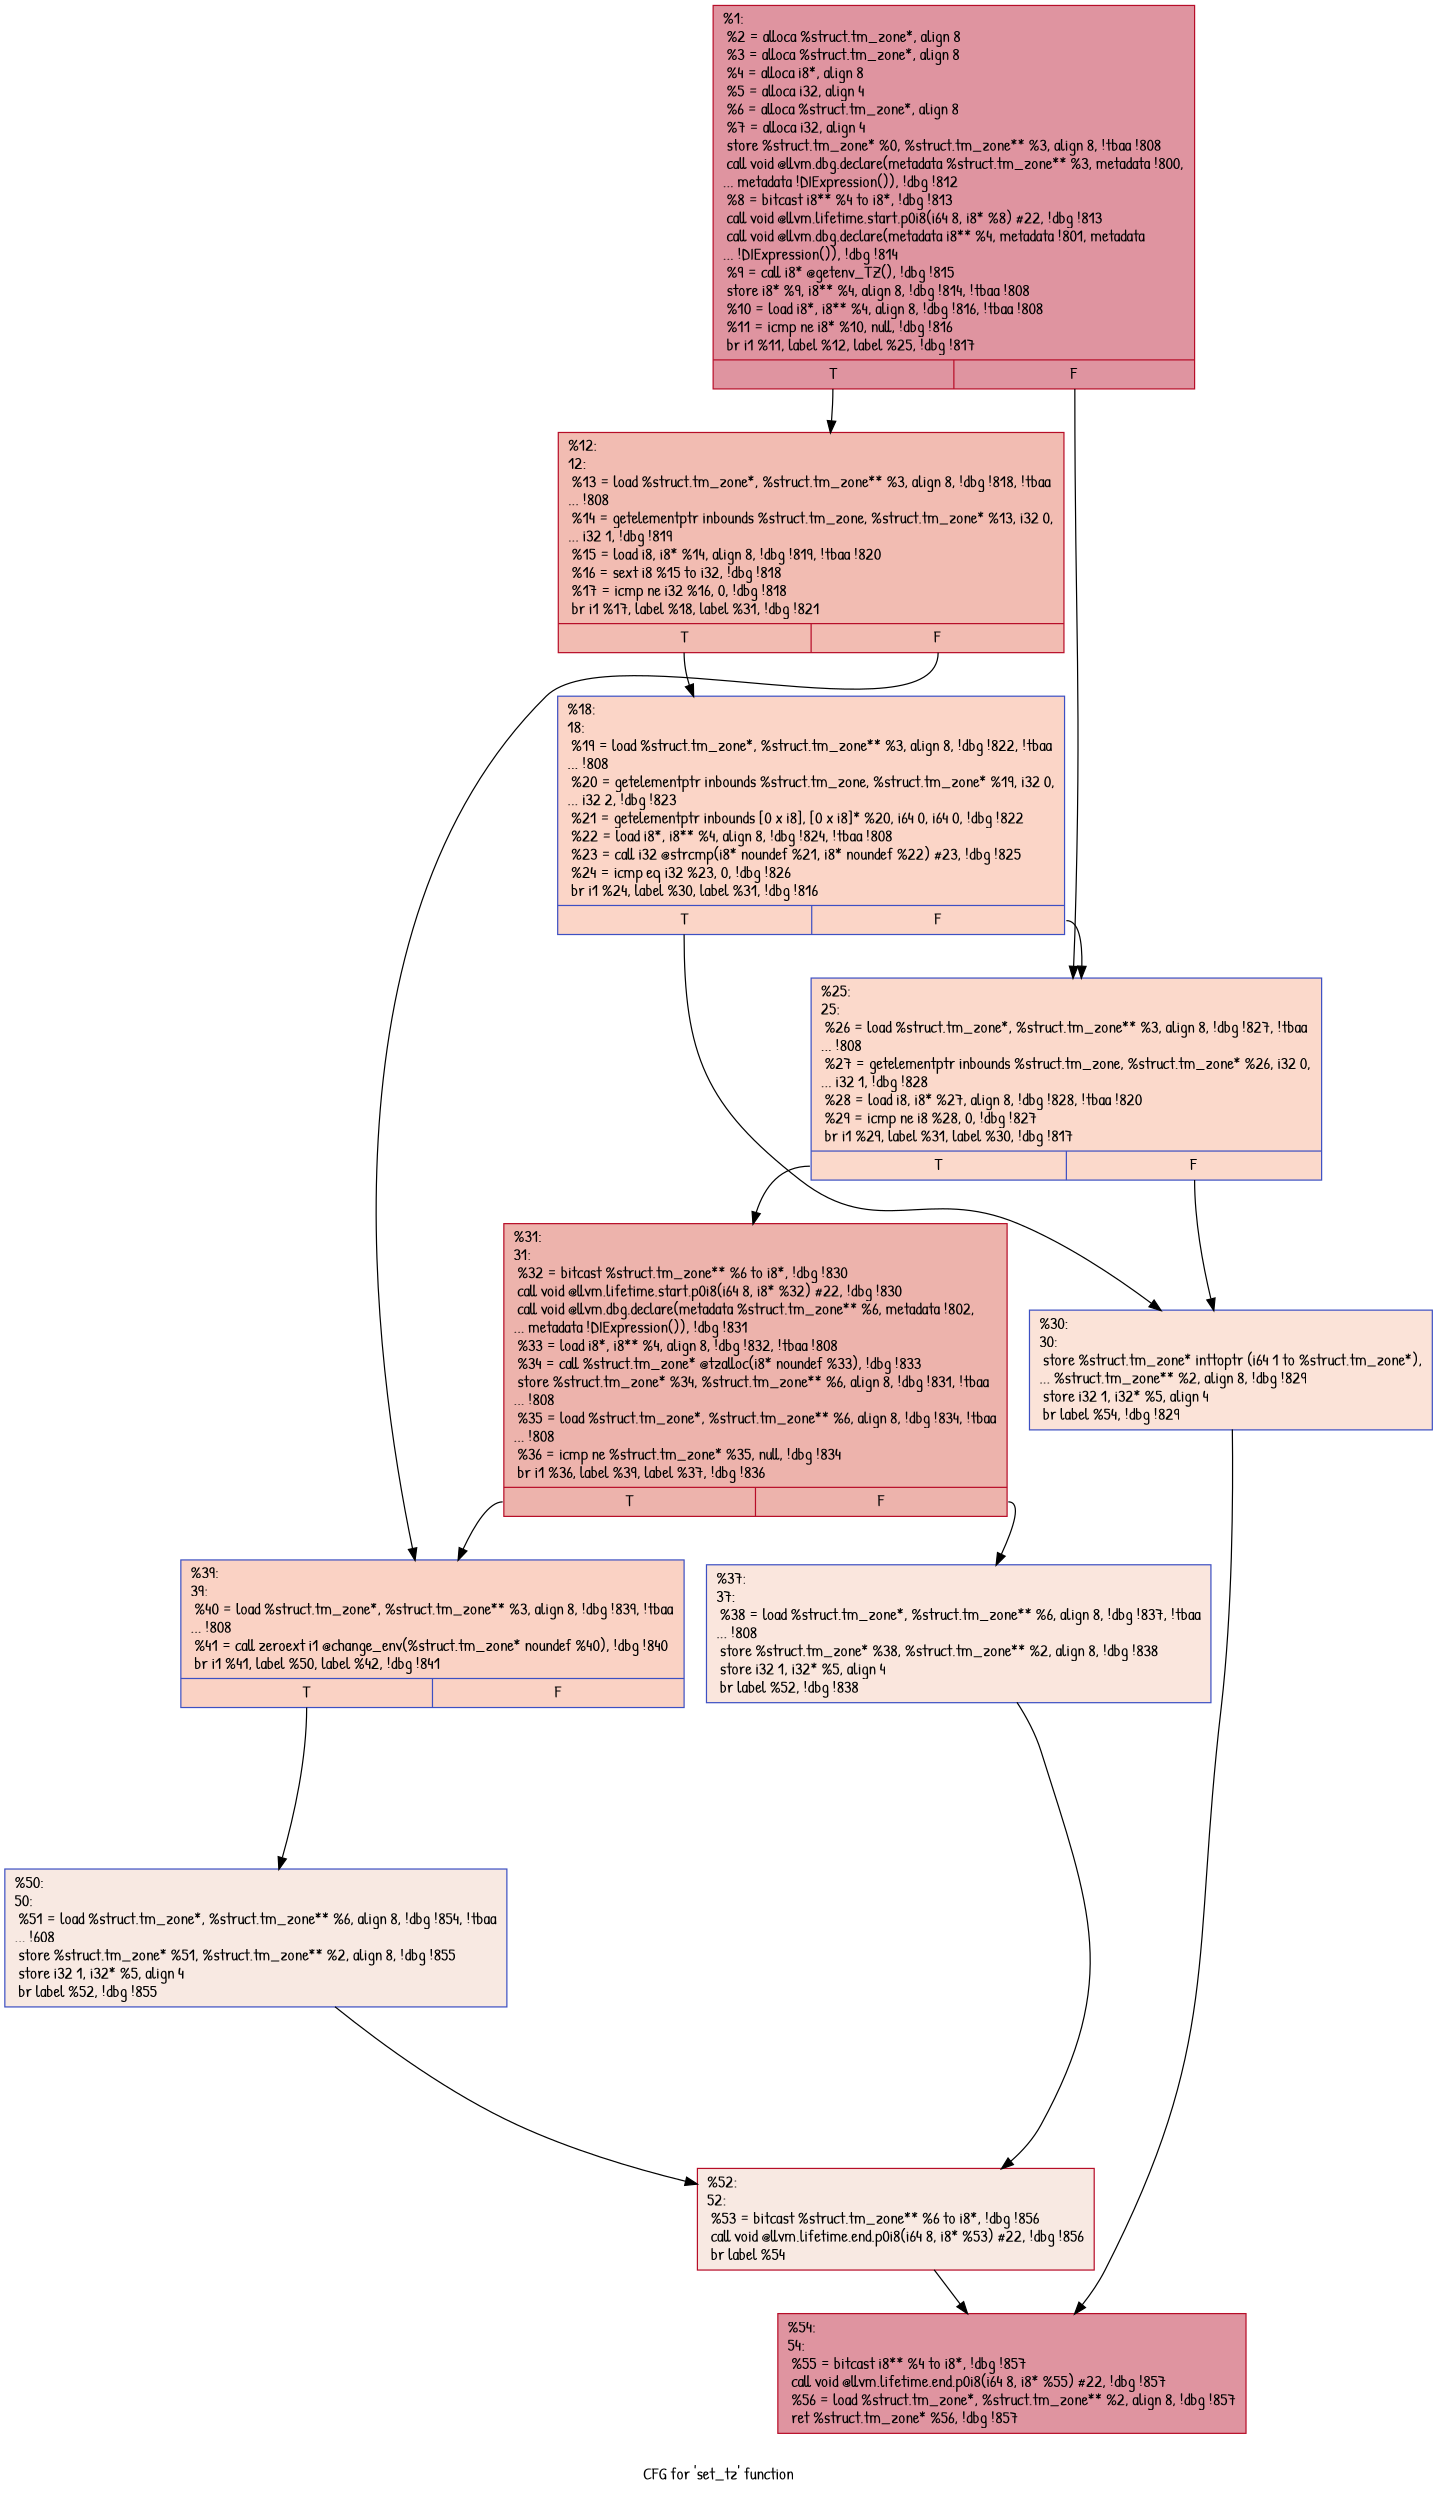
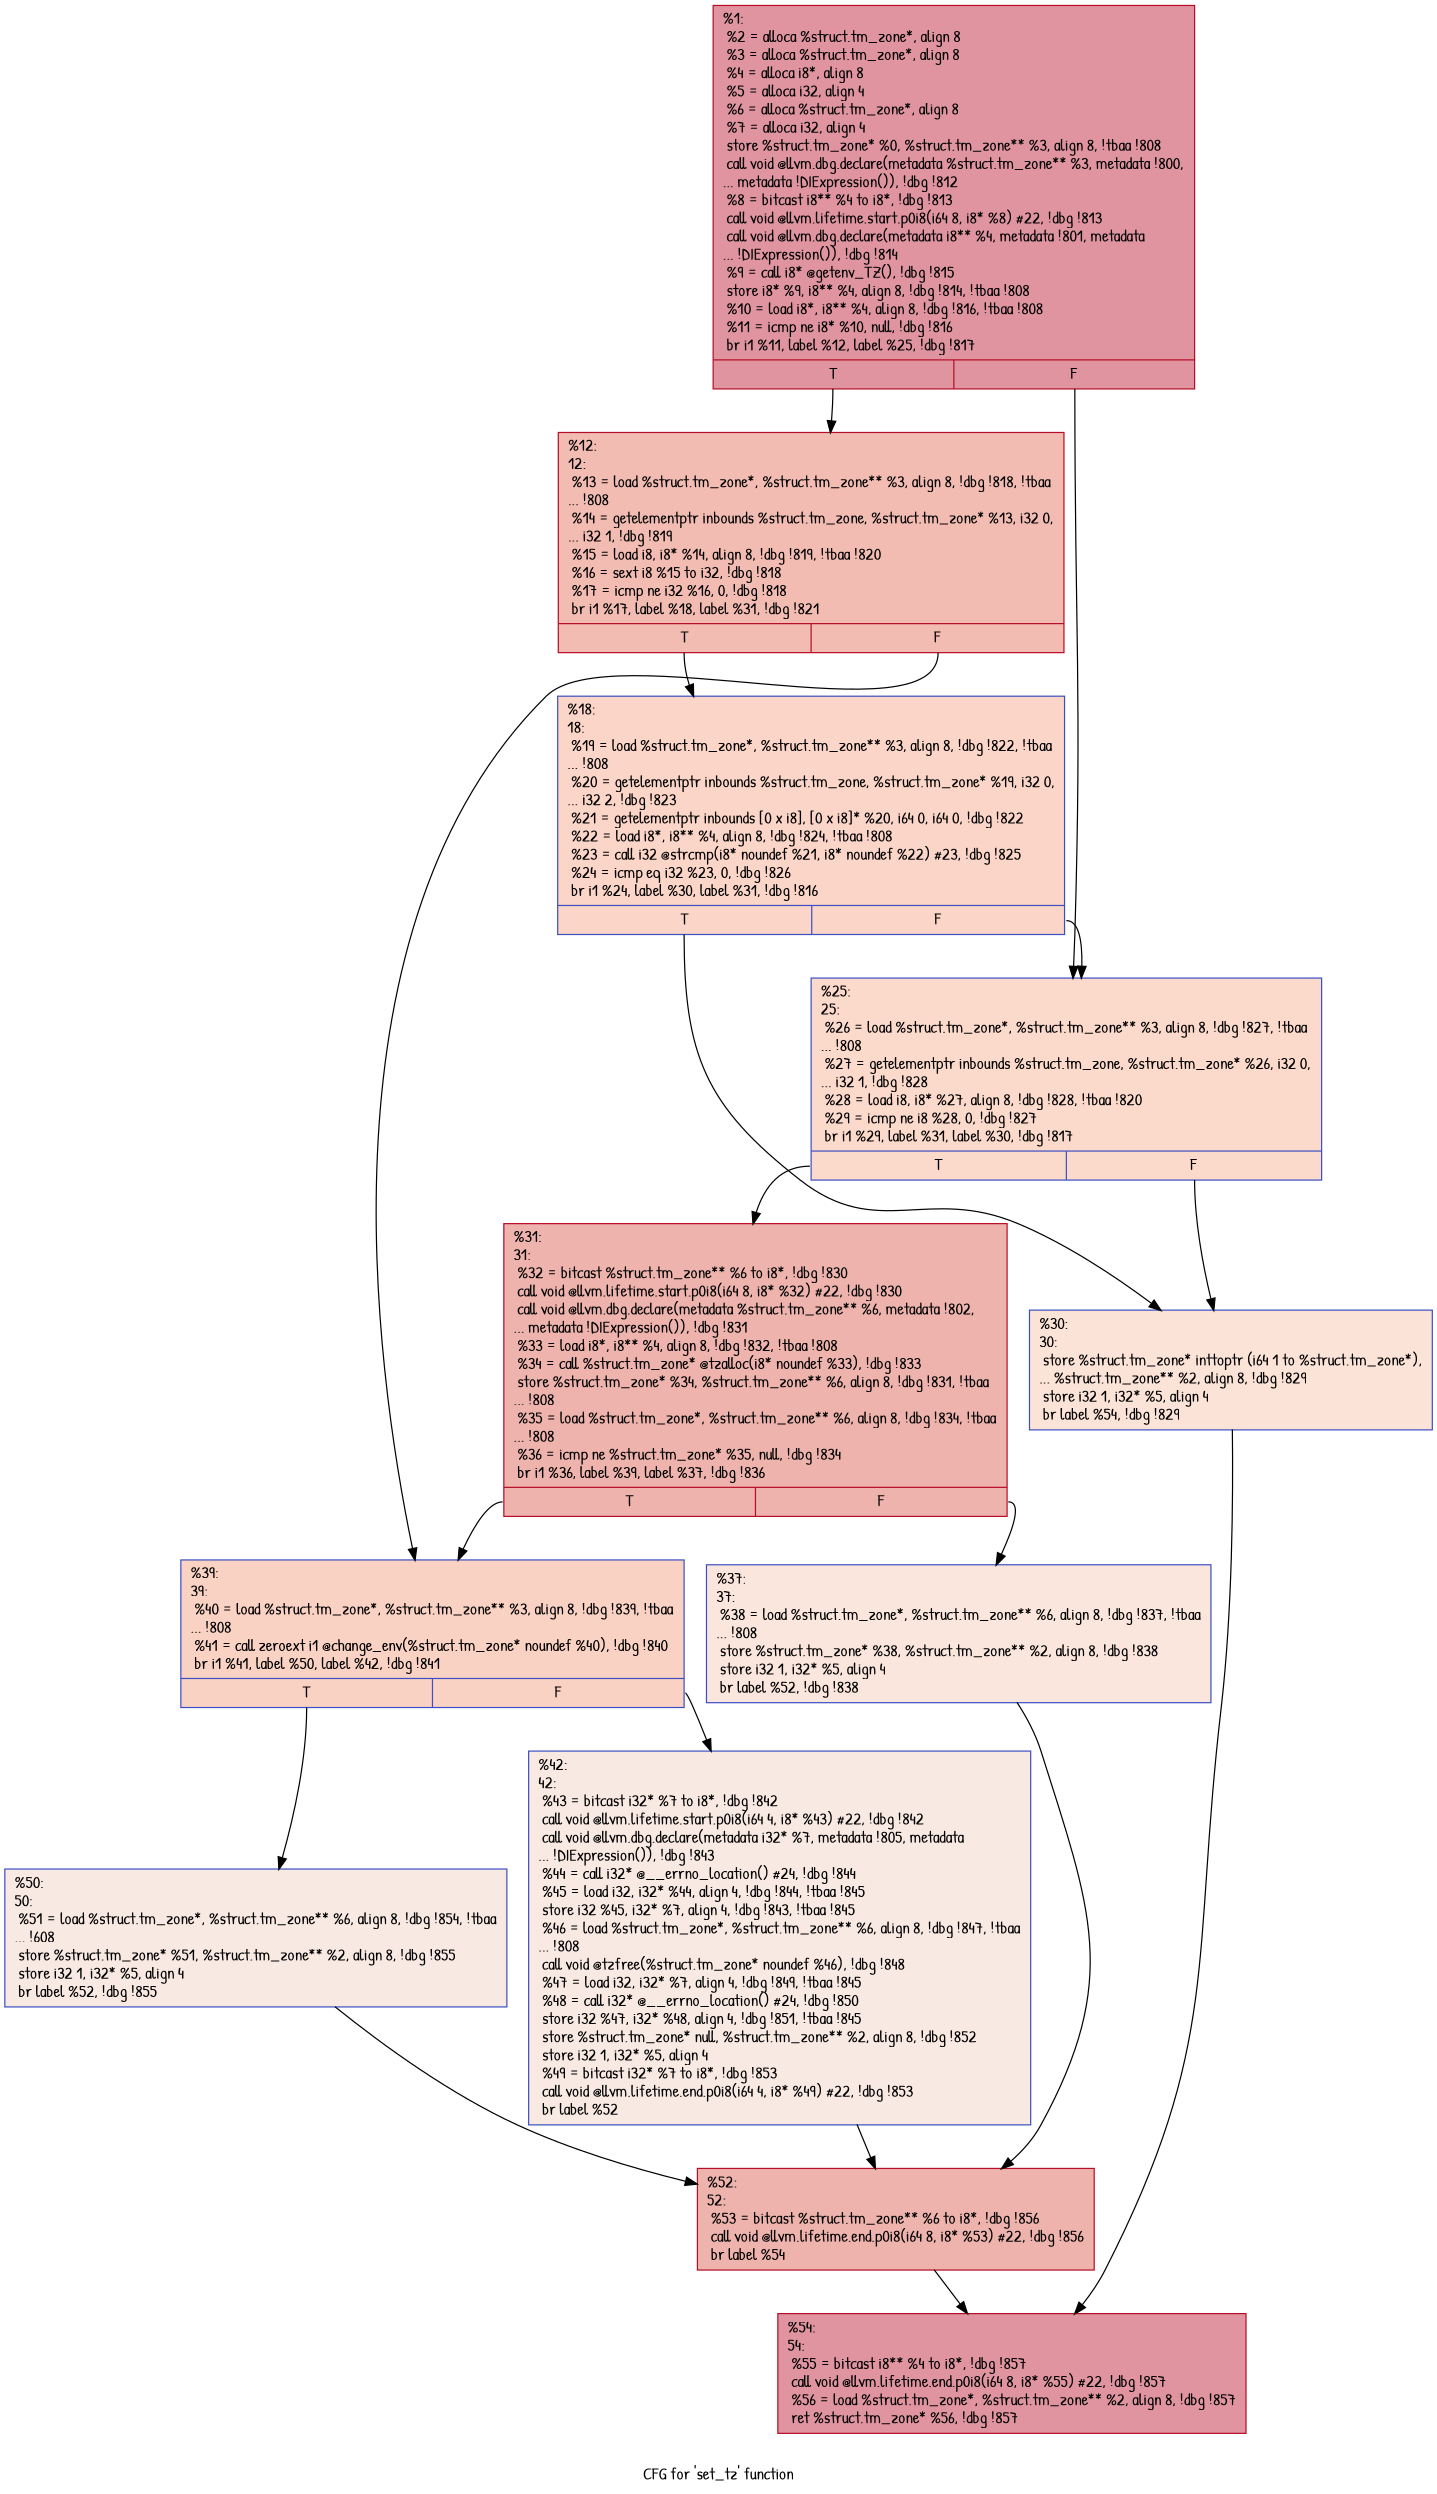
none -> (780, 1938)
(896, 2219) -> (896, 2219)
